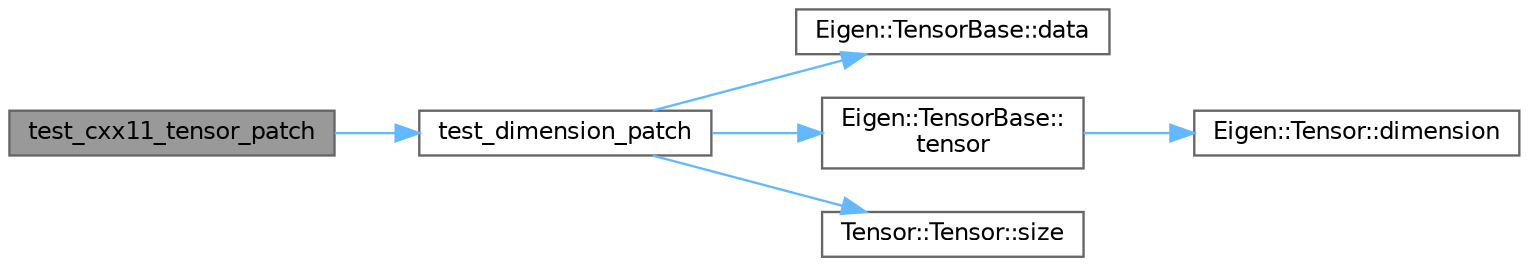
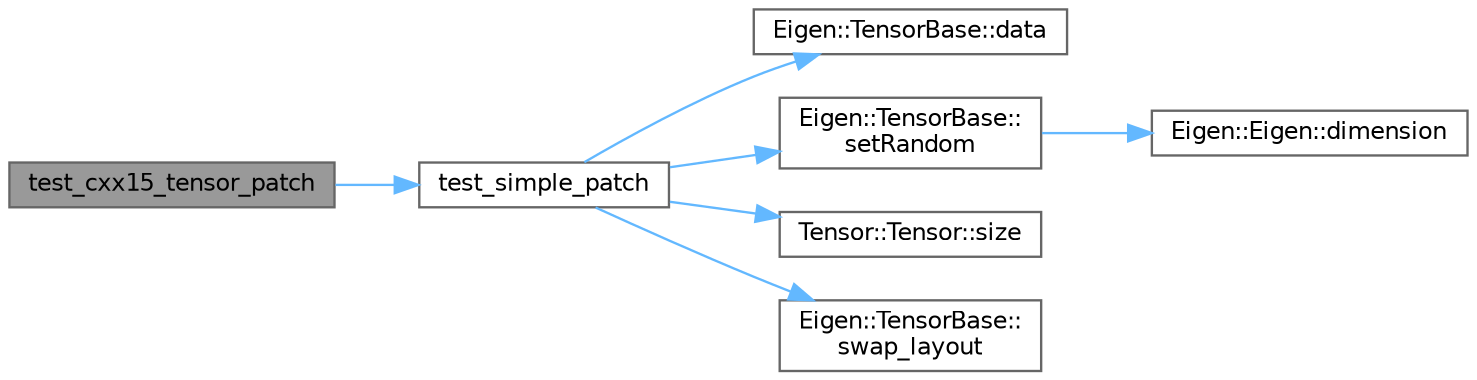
(172, 133) -> (172, 185)
(565, 133) -> (544, 185)
(953, 133) -> (910, 133)
(1357, 133) -> (1310, 133)
none -> (910, 336)
